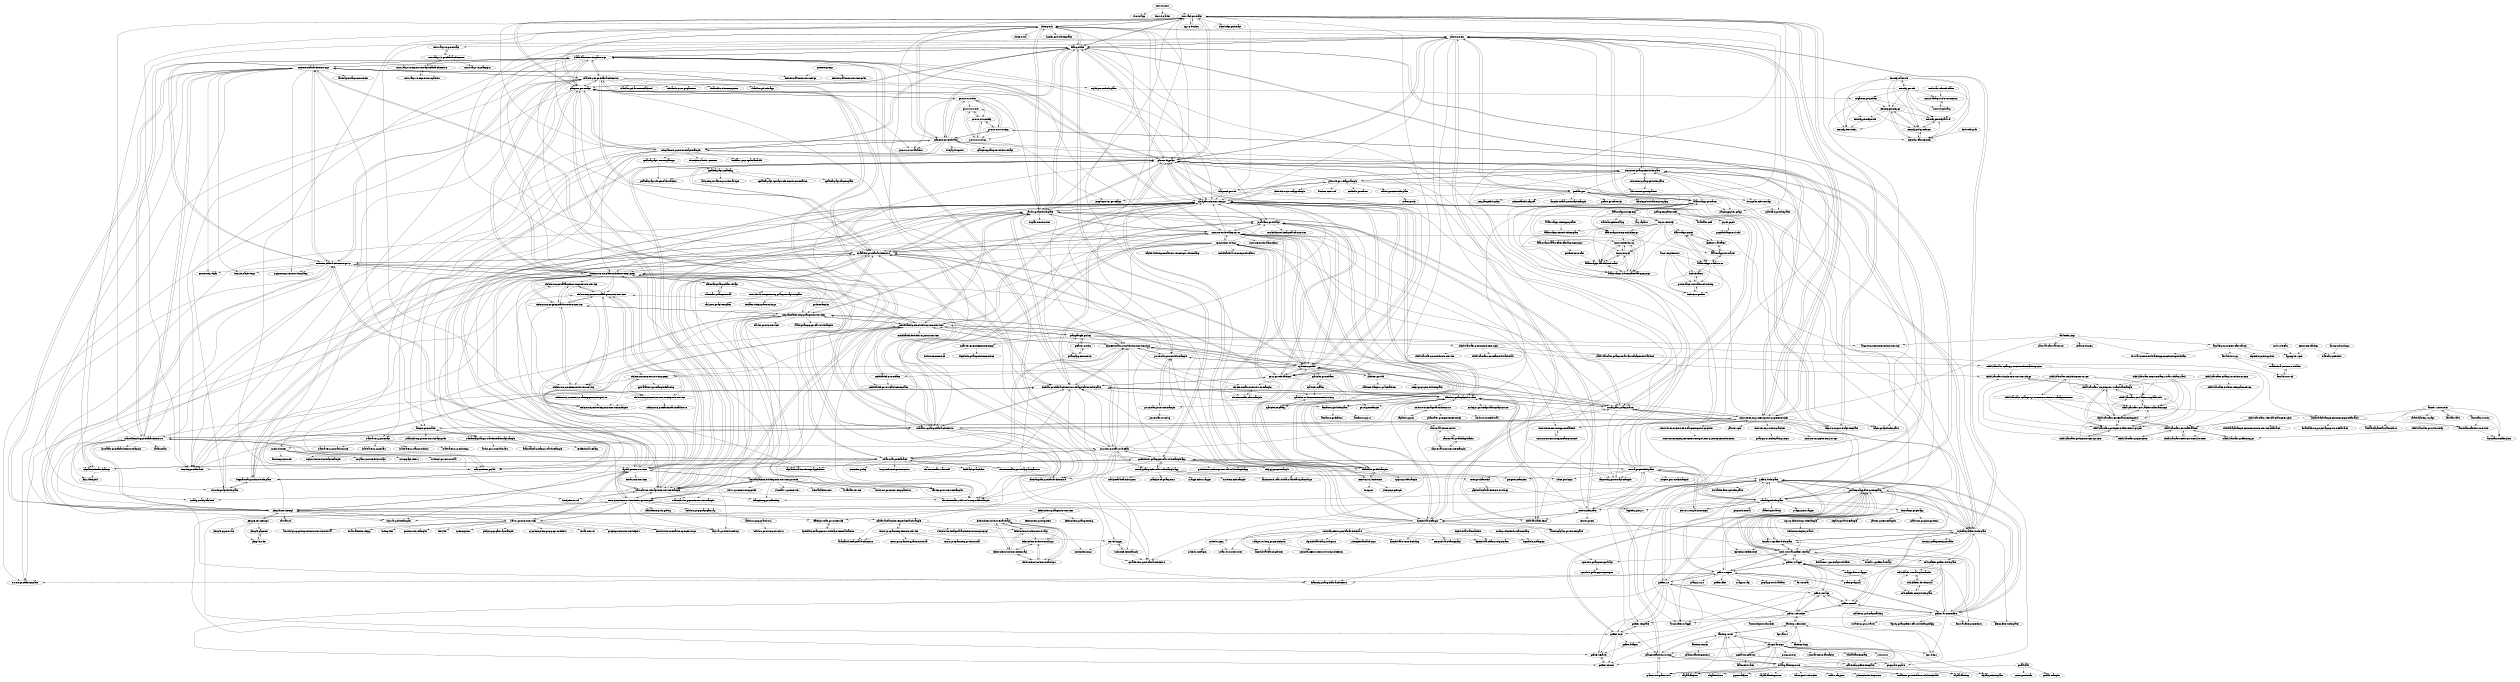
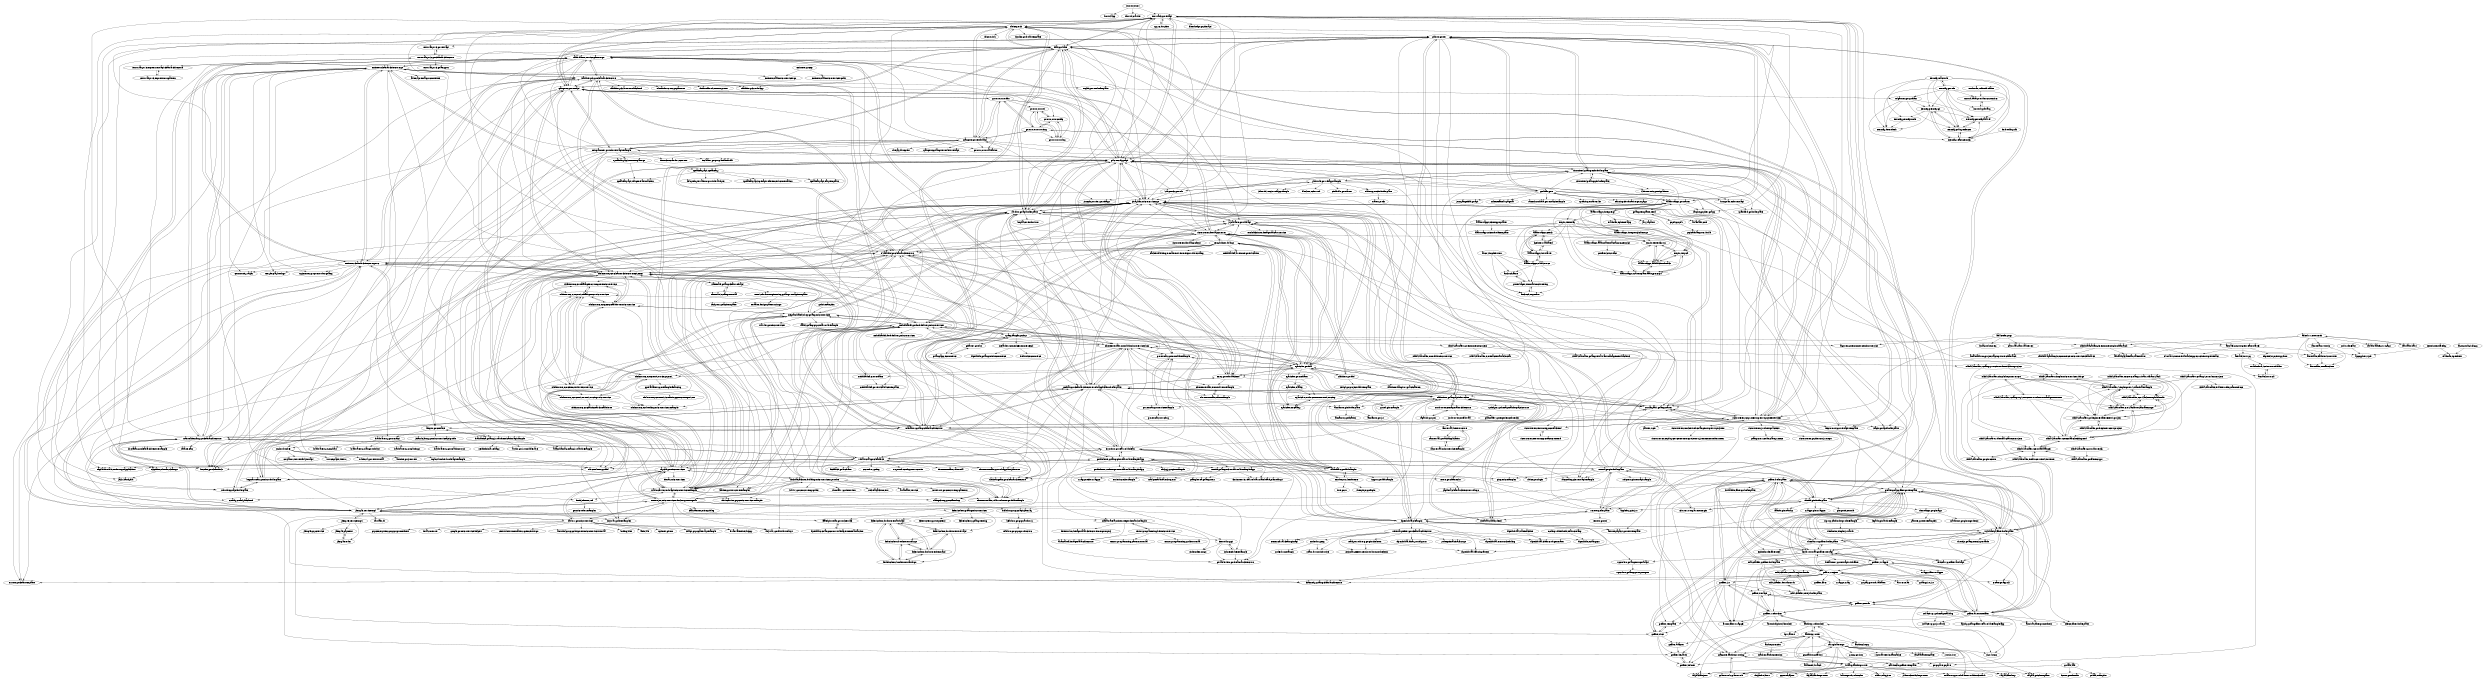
(2241, 412) -> (2113, 398)
(634, 523) -> (691, 528)
(460, 526) -> (585, 505)
(768, 531) -> (1017, 531)
